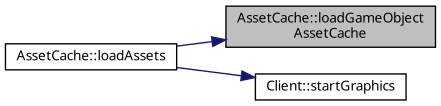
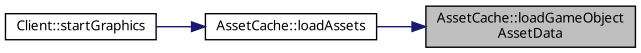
(331, 27) -> (531, 27)
(209, 72) -> (174, 27)
